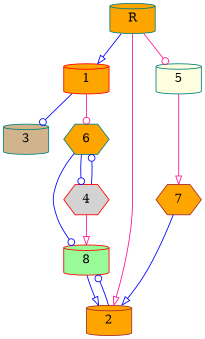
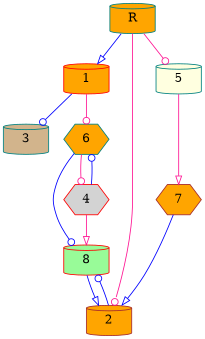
(81, 166) -> (81, 166)
(133, 166) -> (133, 166)
